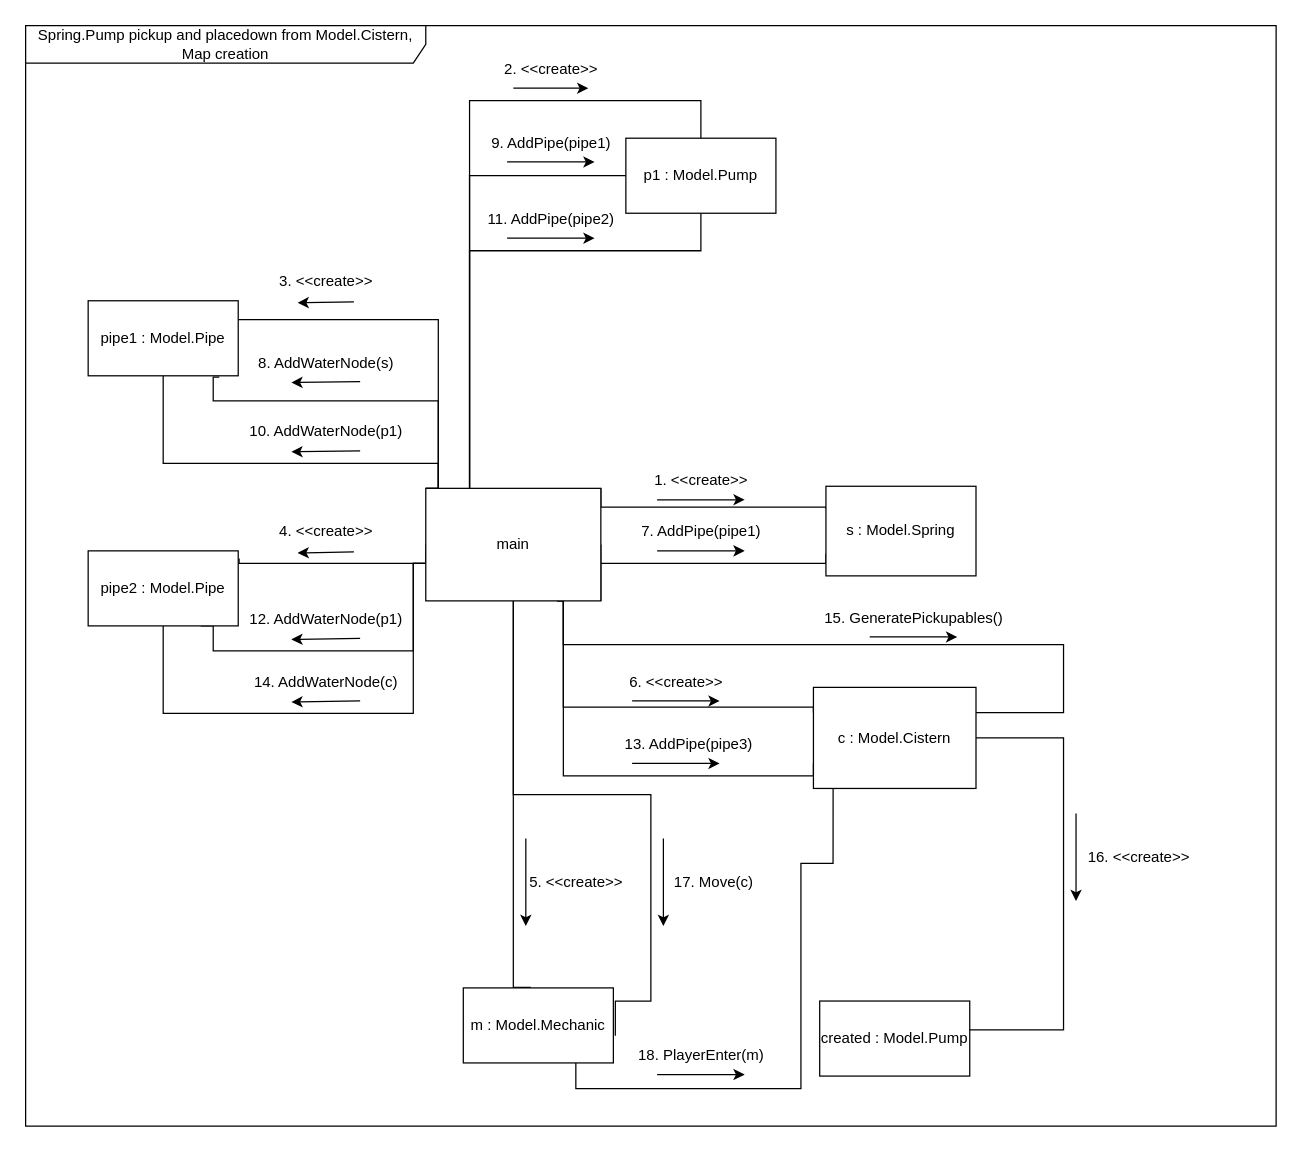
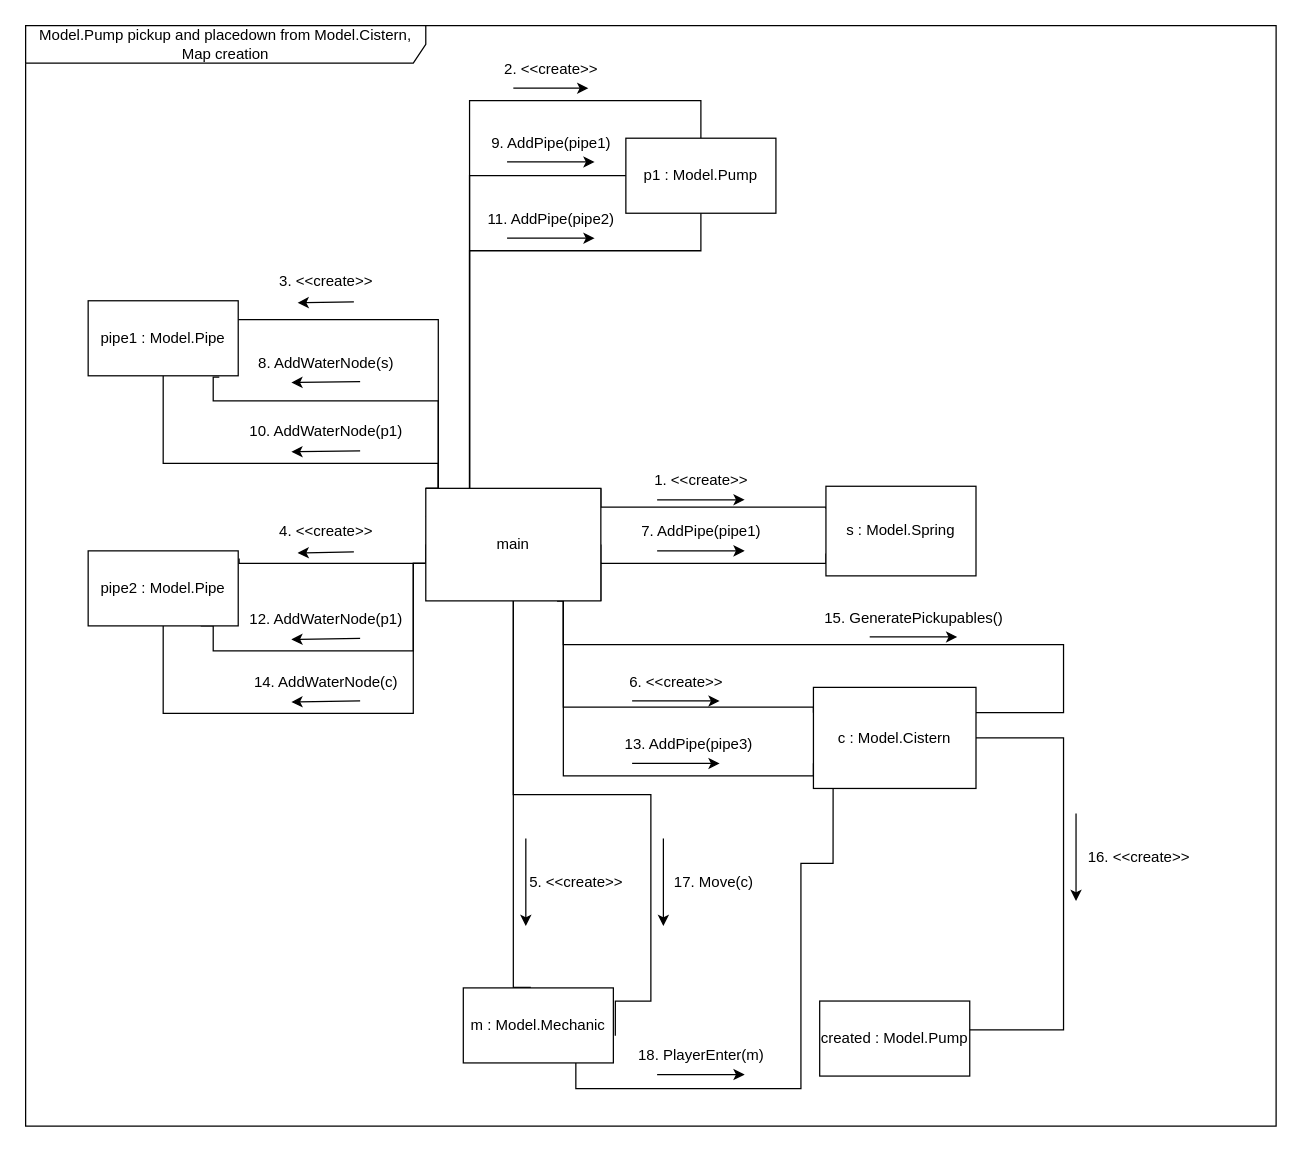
(226, 44) -> (226, 44)
